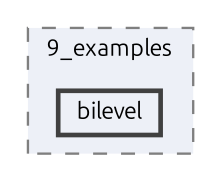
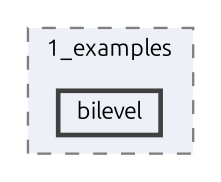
(111, 50) -> (111, 50)
